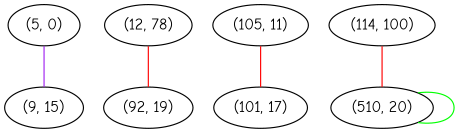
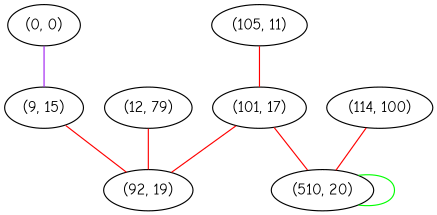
(44, 25) -> (44, 25)
(148, 25) -> (148, 108)
none -> (96, 149)
none -> (204, 149)
none -> (291, 149)
